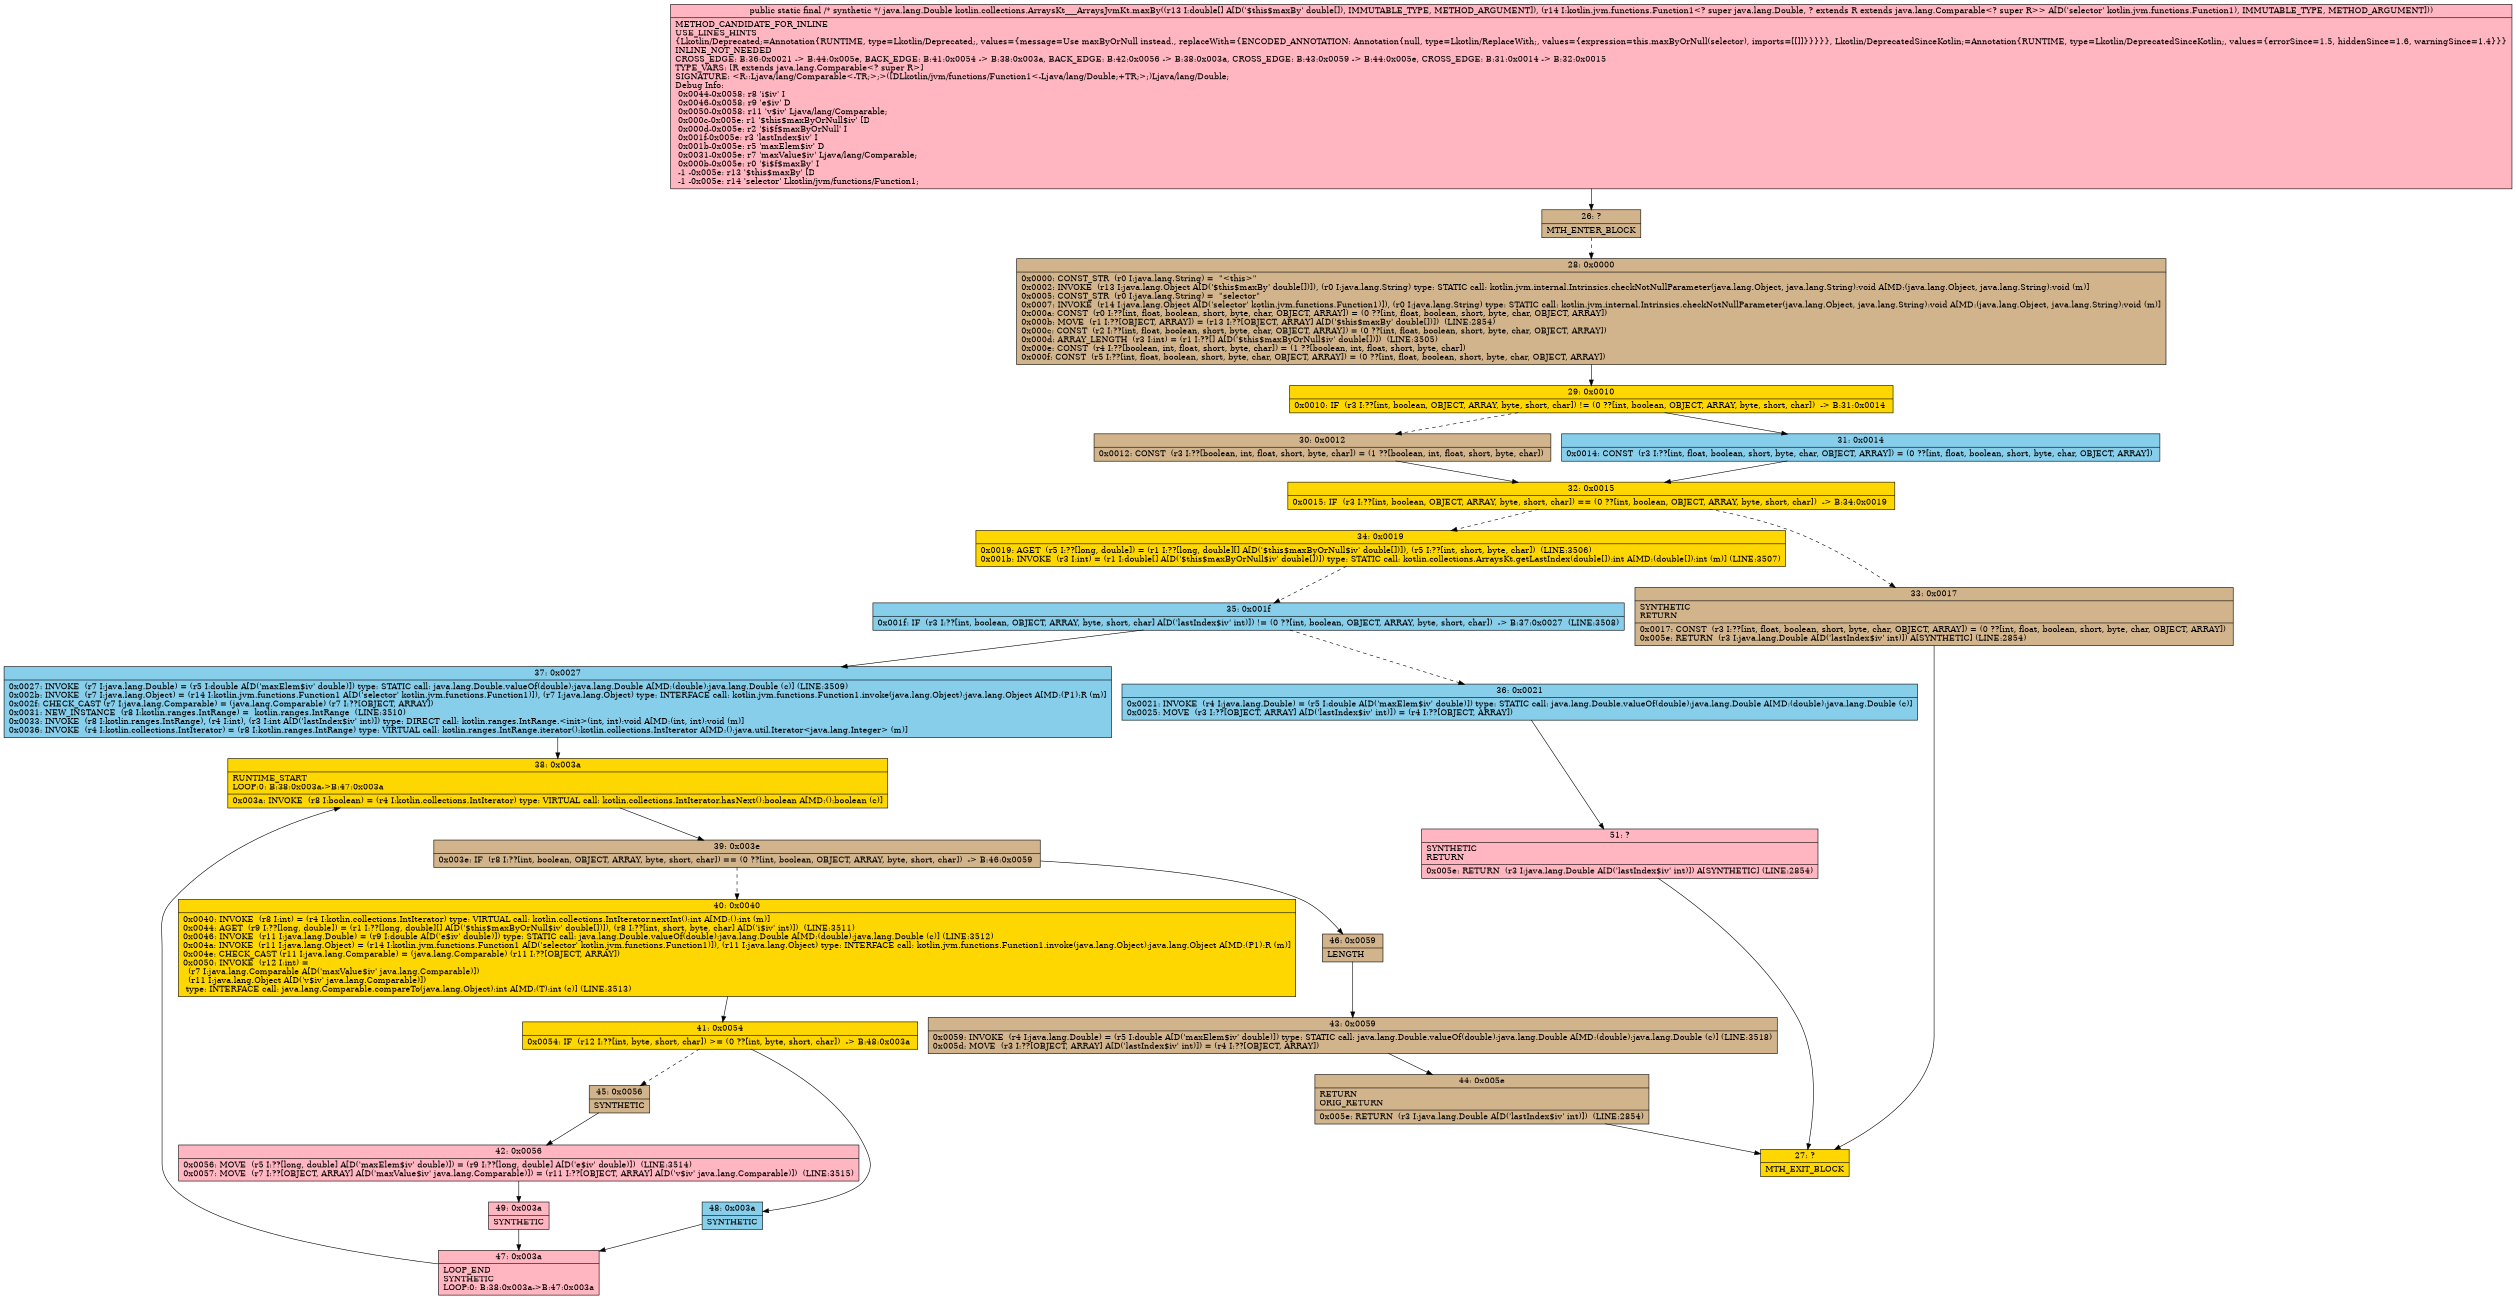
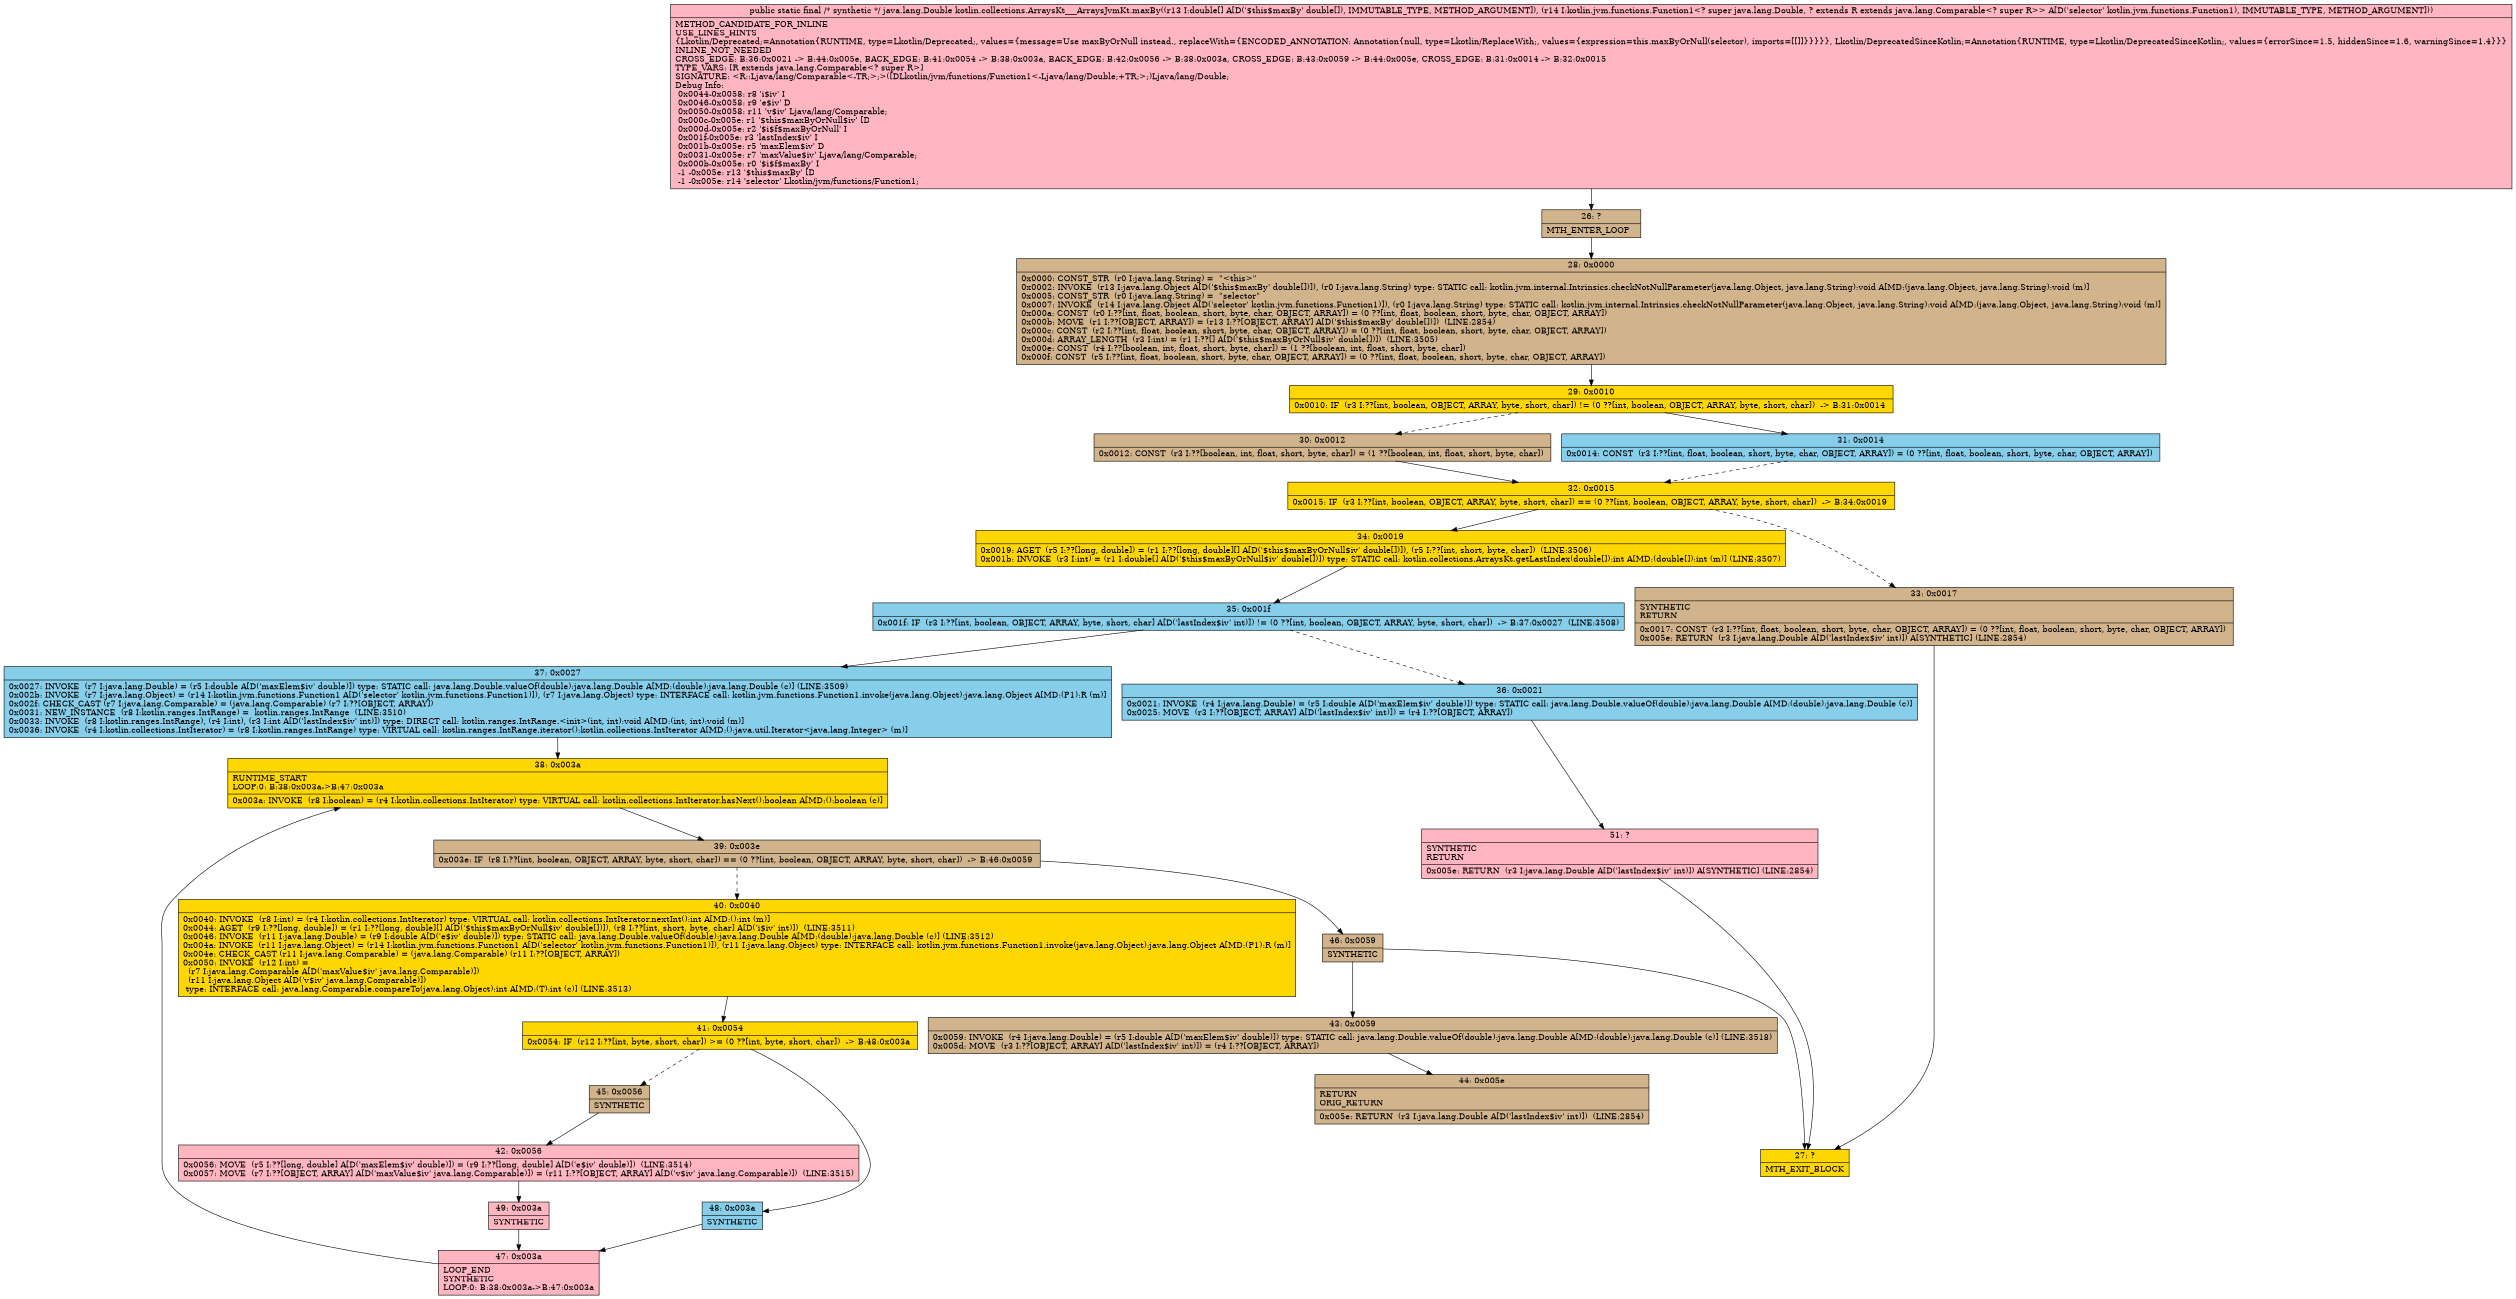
(1591, 230) -> (1588, 230)
(1591, 245) -> (1591, 245)
(1729, 471) -> (1729, 471)
(1498, 519) -> (1498, 519)
(1313, 583) -> (1313, 583)
(1346, 955) -> (1353, 955)
(1680, 1138) -> (1652, 971)
